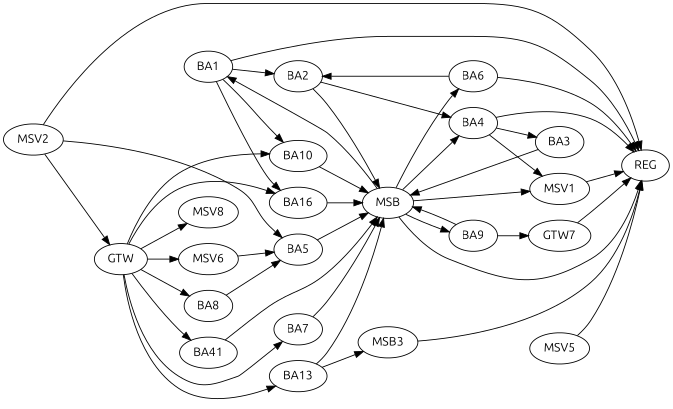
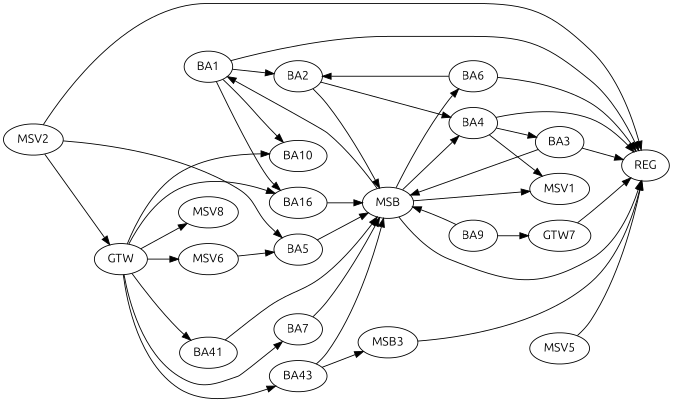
(340, 178) -> none
(600, 178) -> (598, 153)
(423, 222) -> none
(208, 306) -> none
(298, 376) -> (298, 376)
